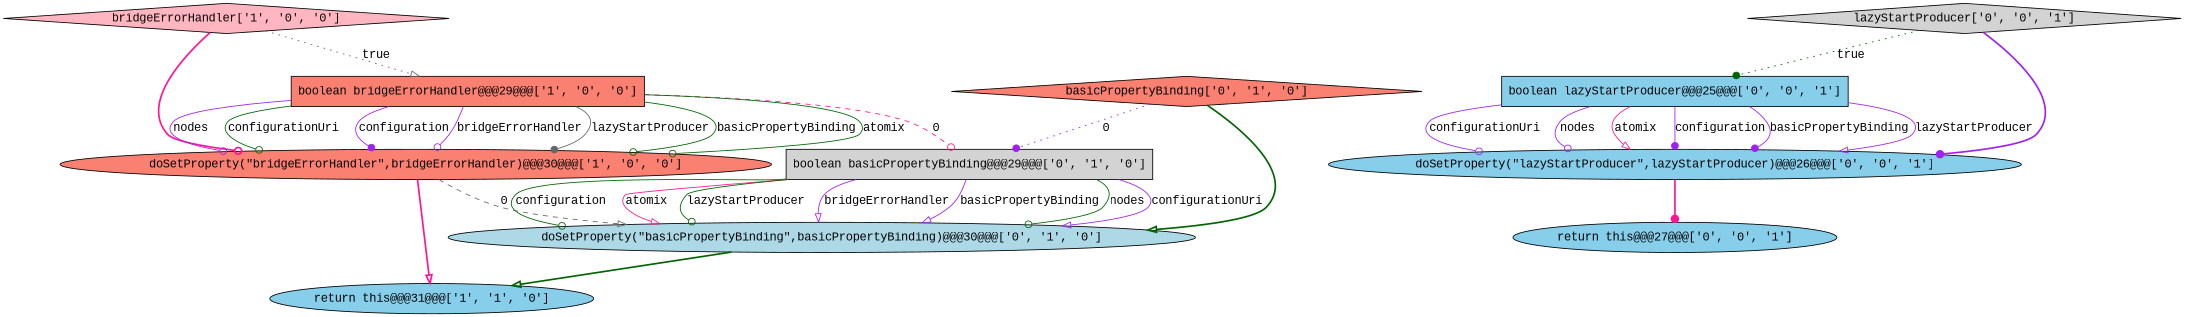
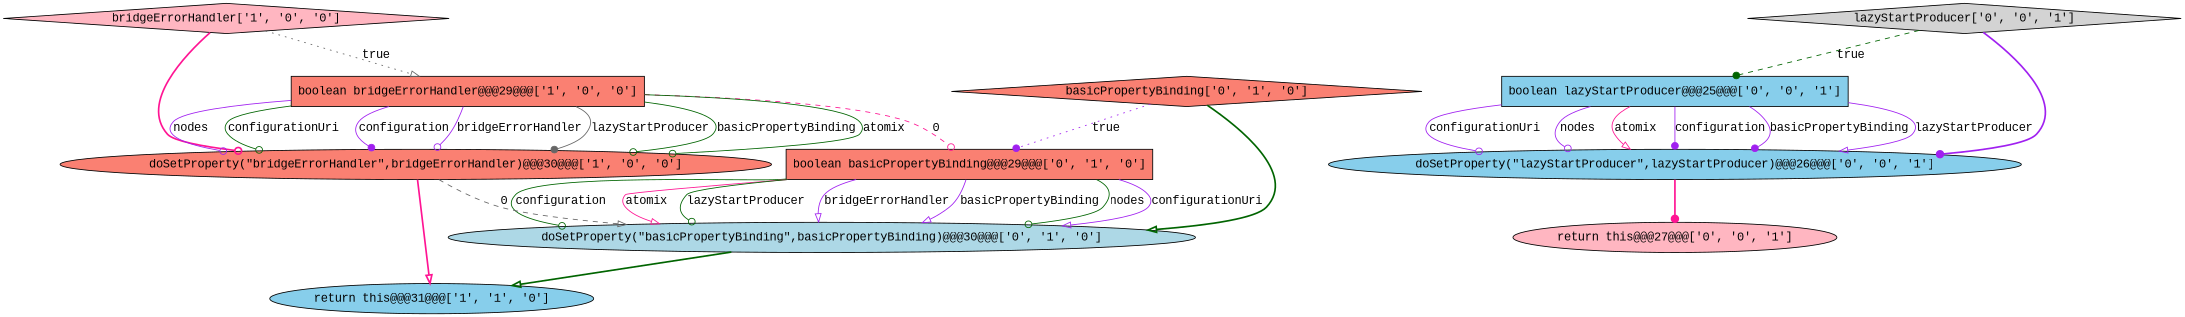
(1829, 53) -> (1829, 53)
(1106, 128) -> (1106, 128)
(969, 164) -> (969, 164)
(1675, 237) -> (1675, 237)
